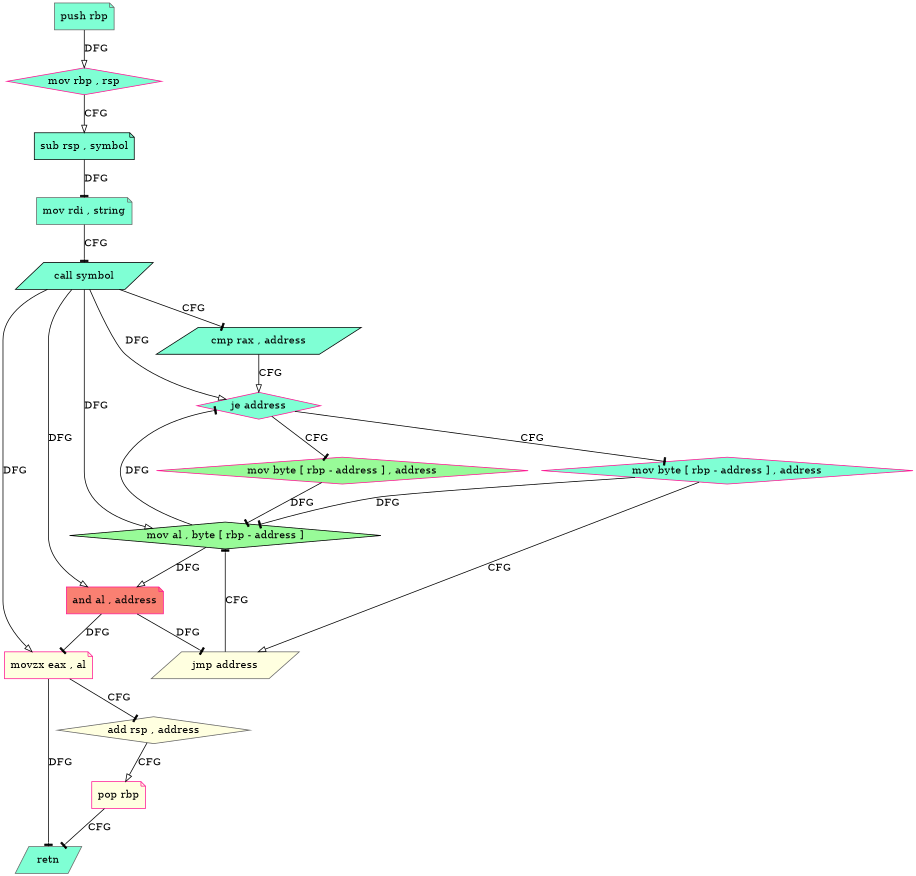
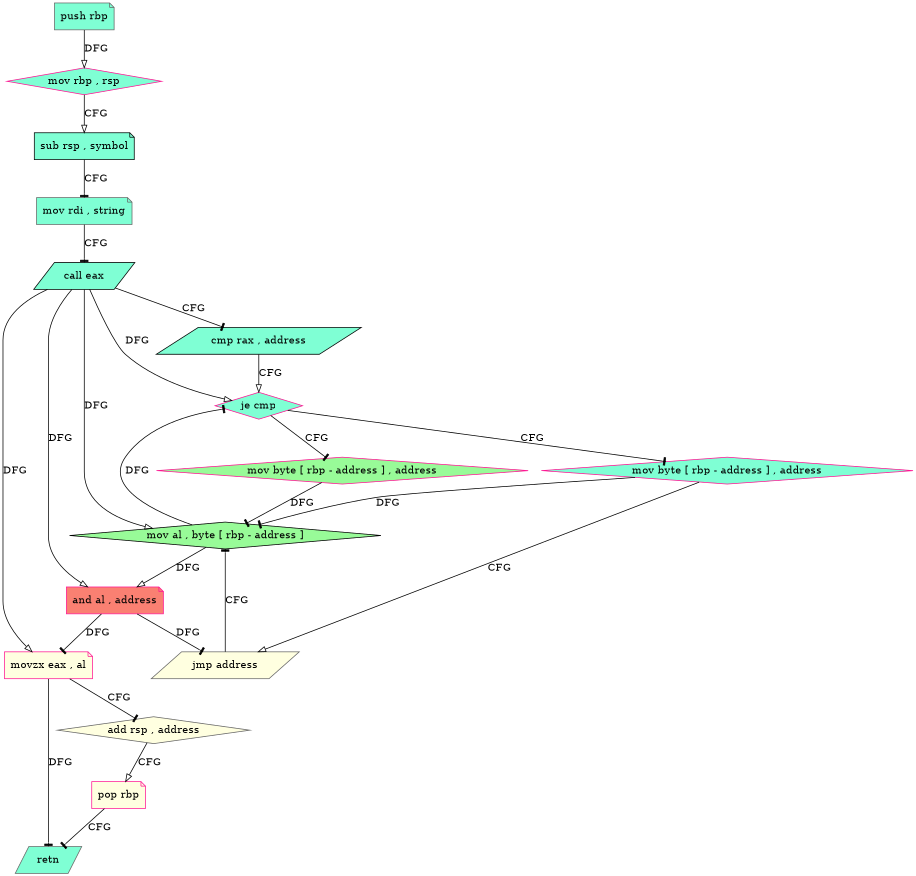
(97, 179) -> (96, 179)
(84, 276) -> (84, 276)
(259, 406) -> (259, 406)
